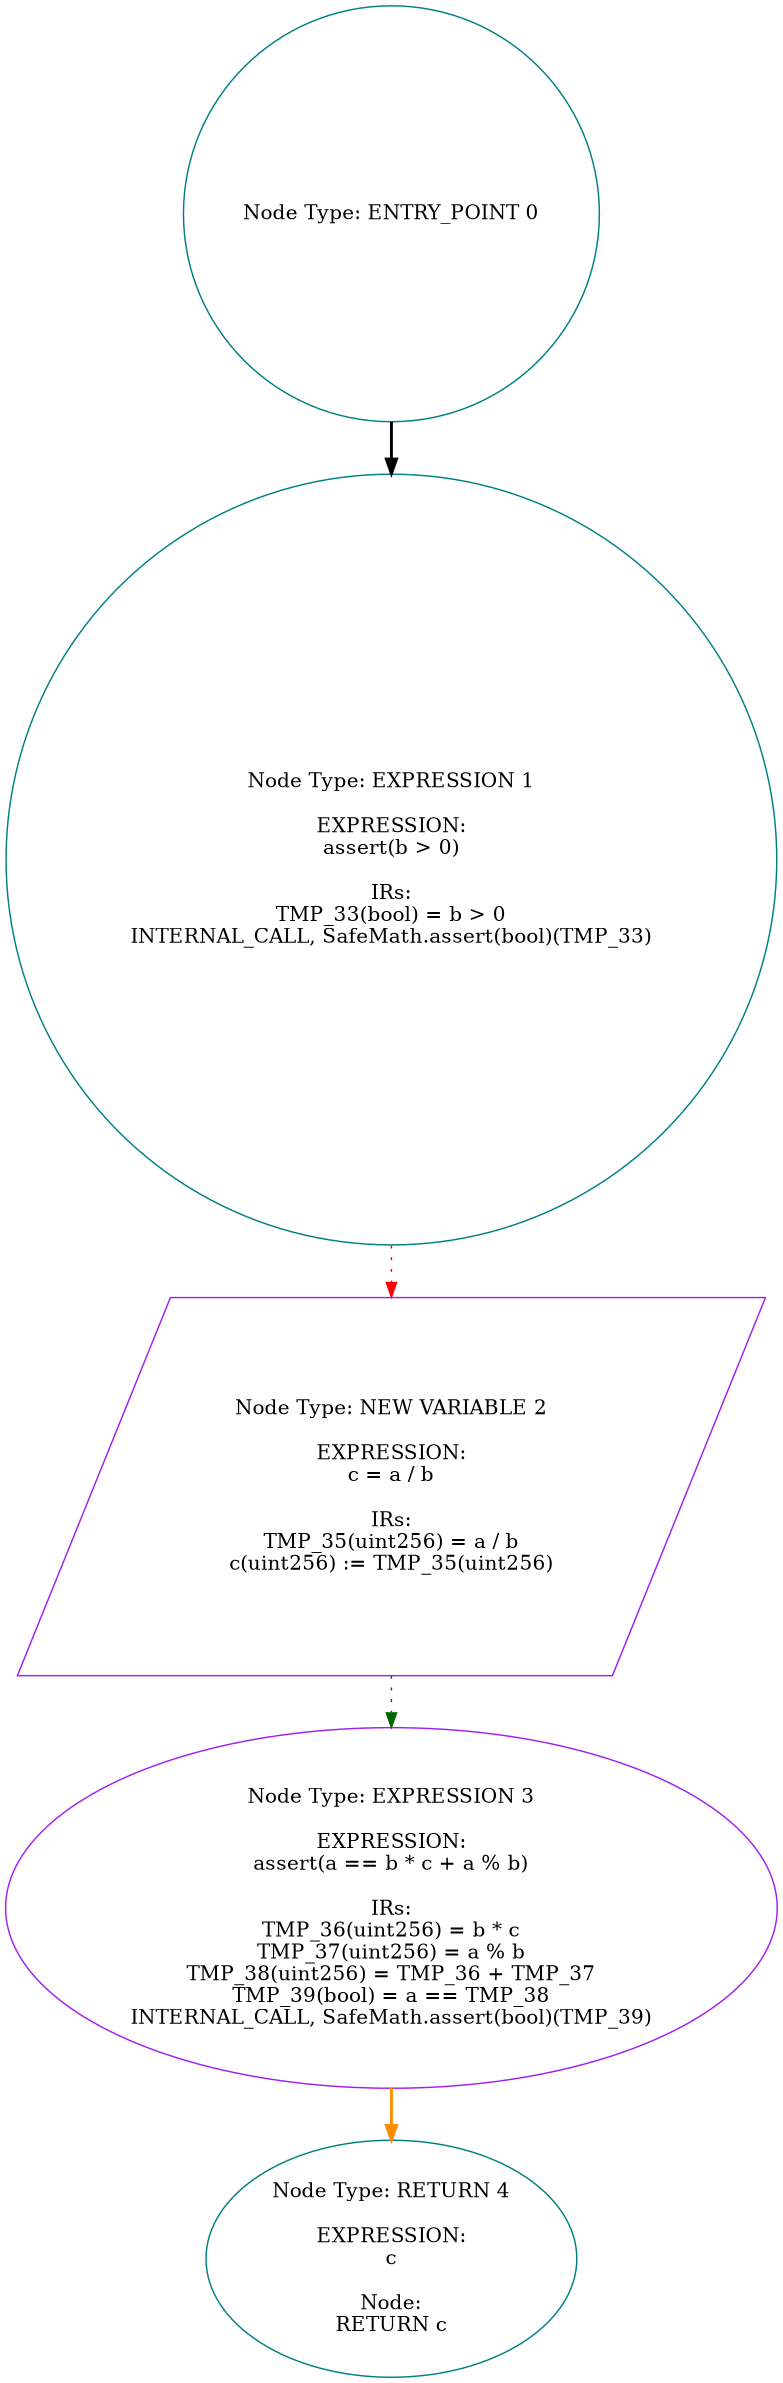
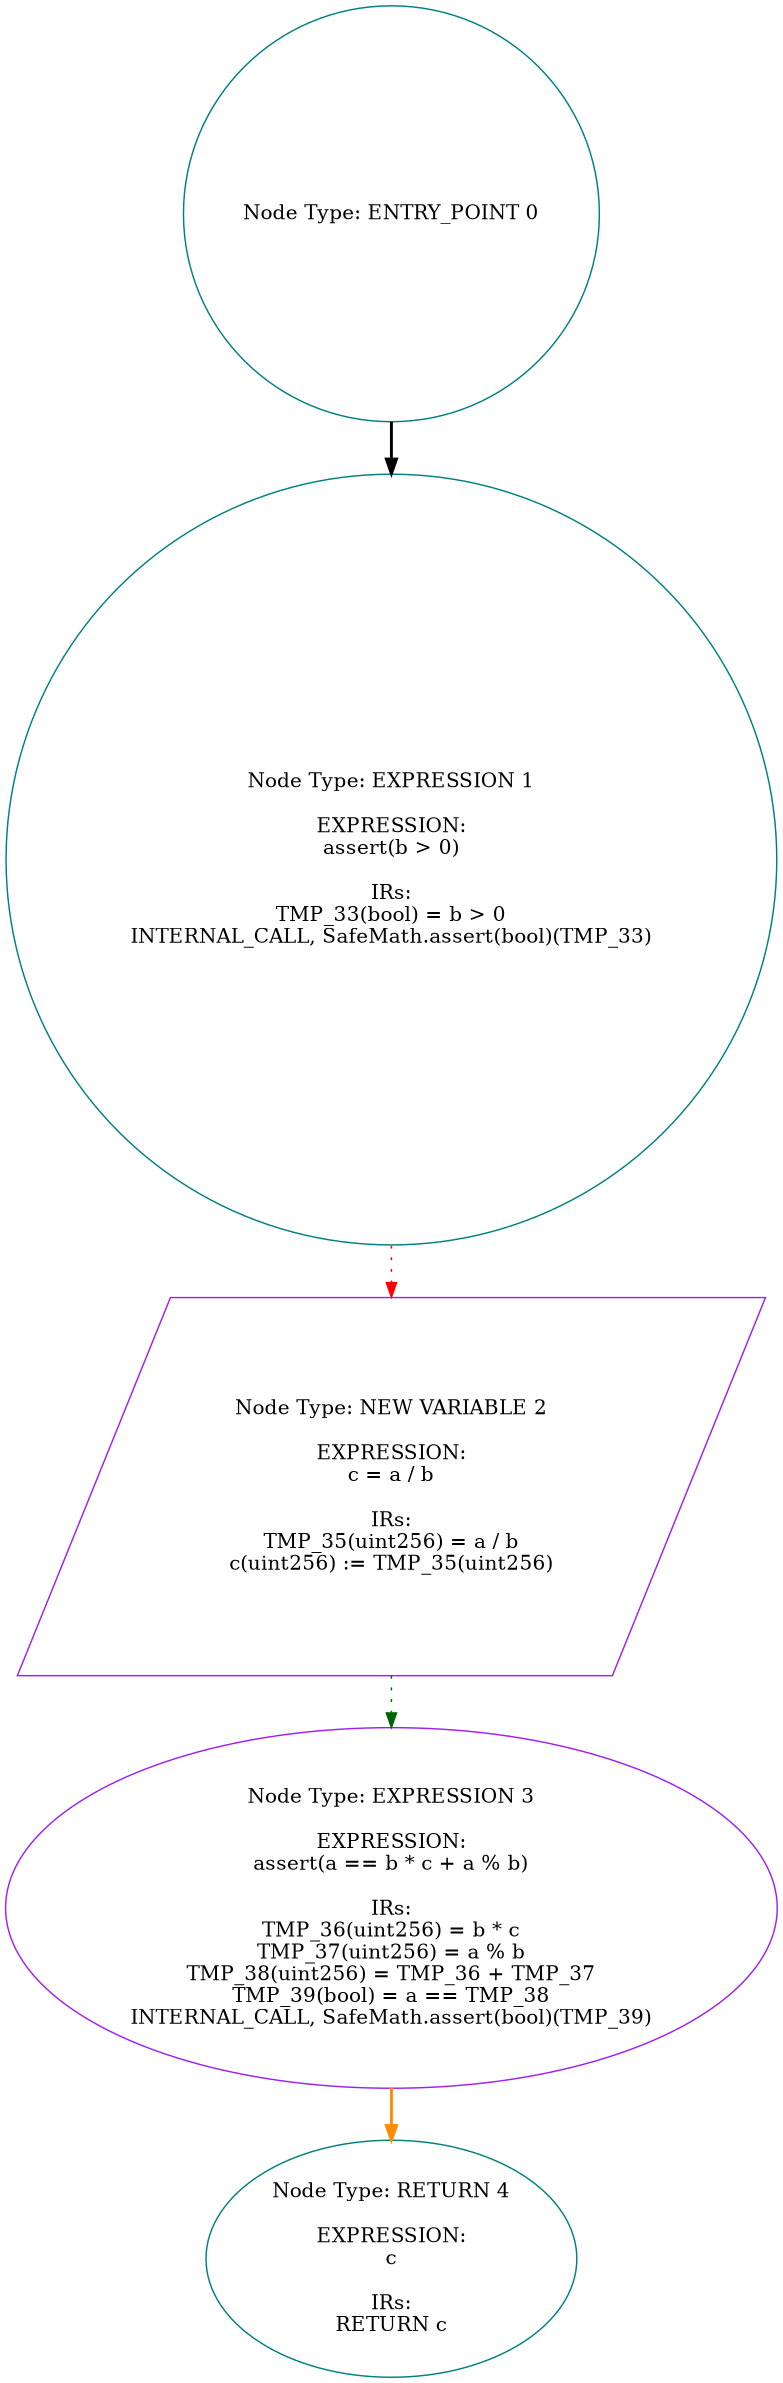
(391, 2259) -> (391, 2259)
